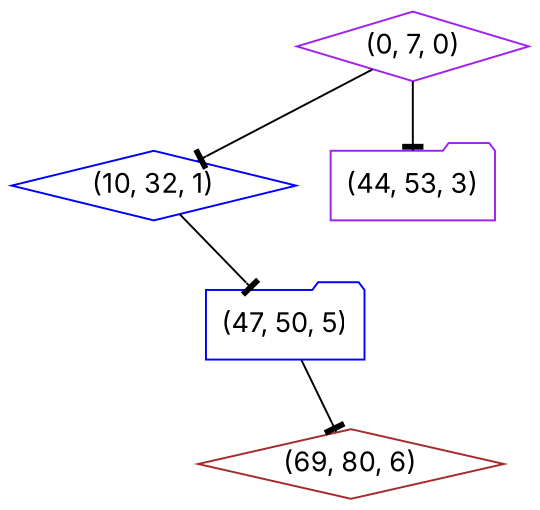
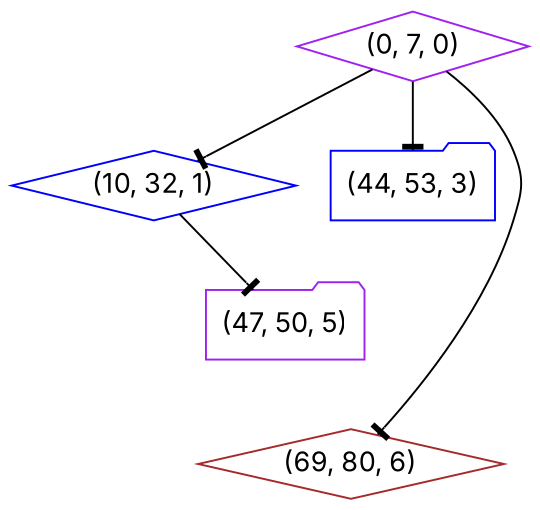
(413, 186) -> (413, 186)
(285, 325) -> (285, 325)
(317, 392) -> (502, 253)
